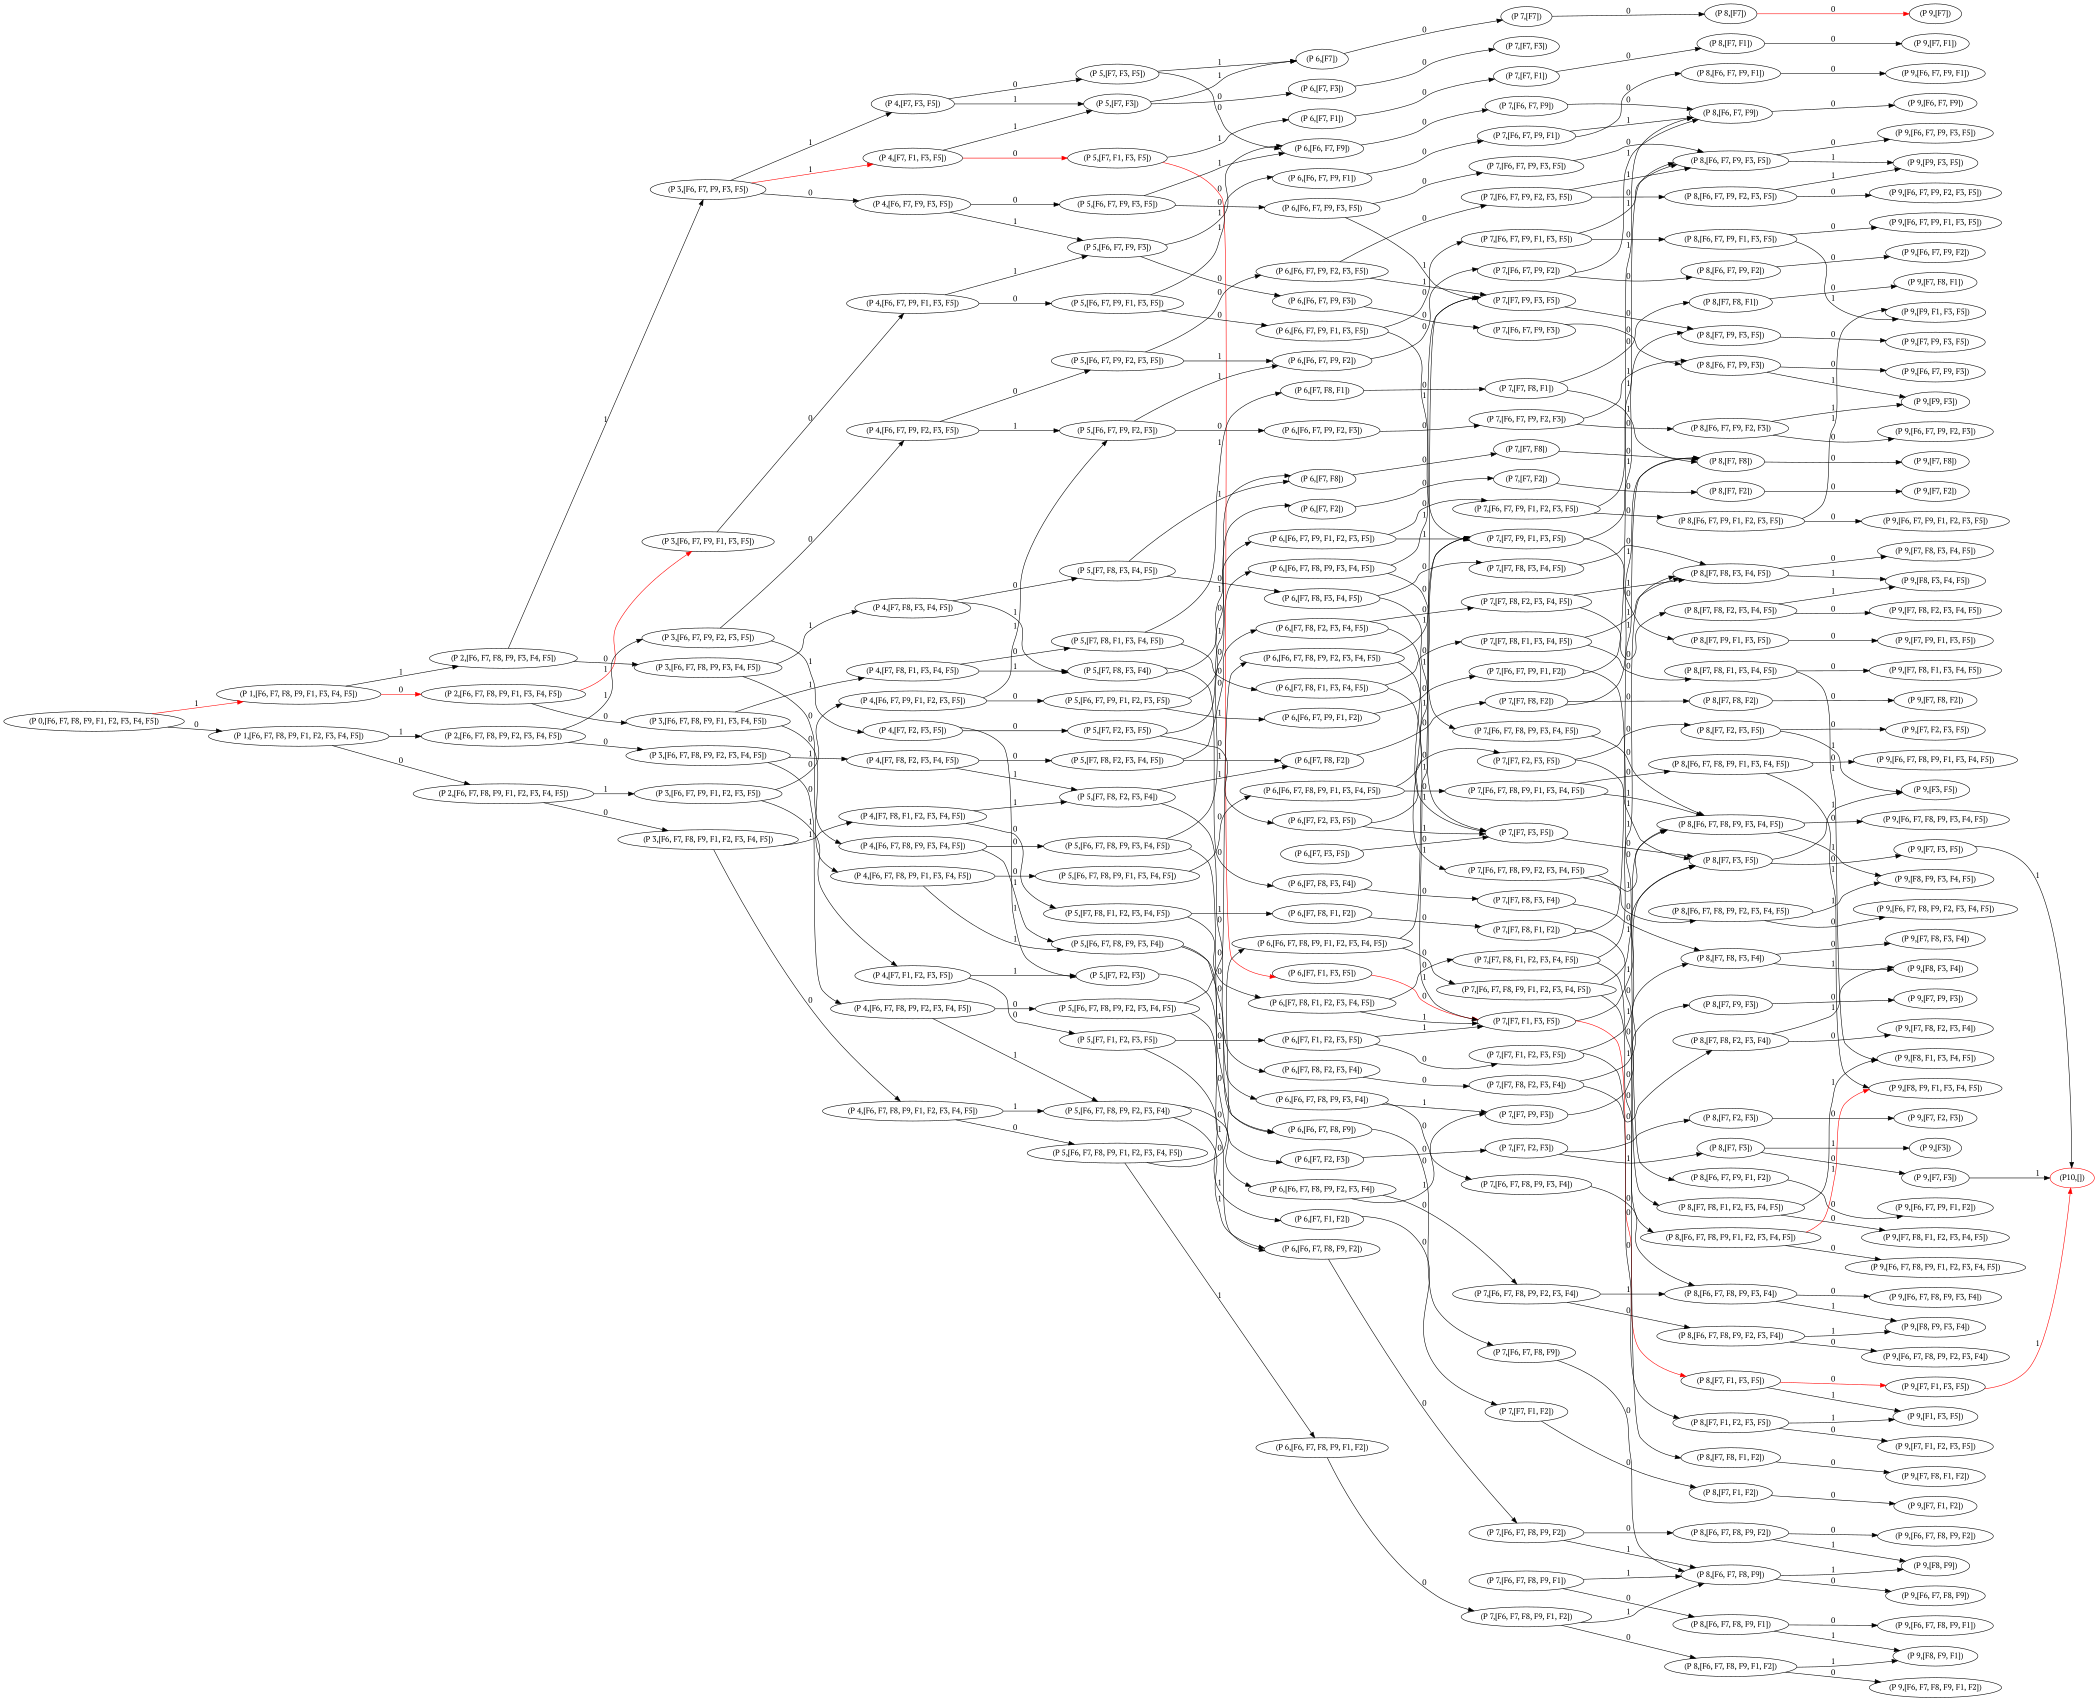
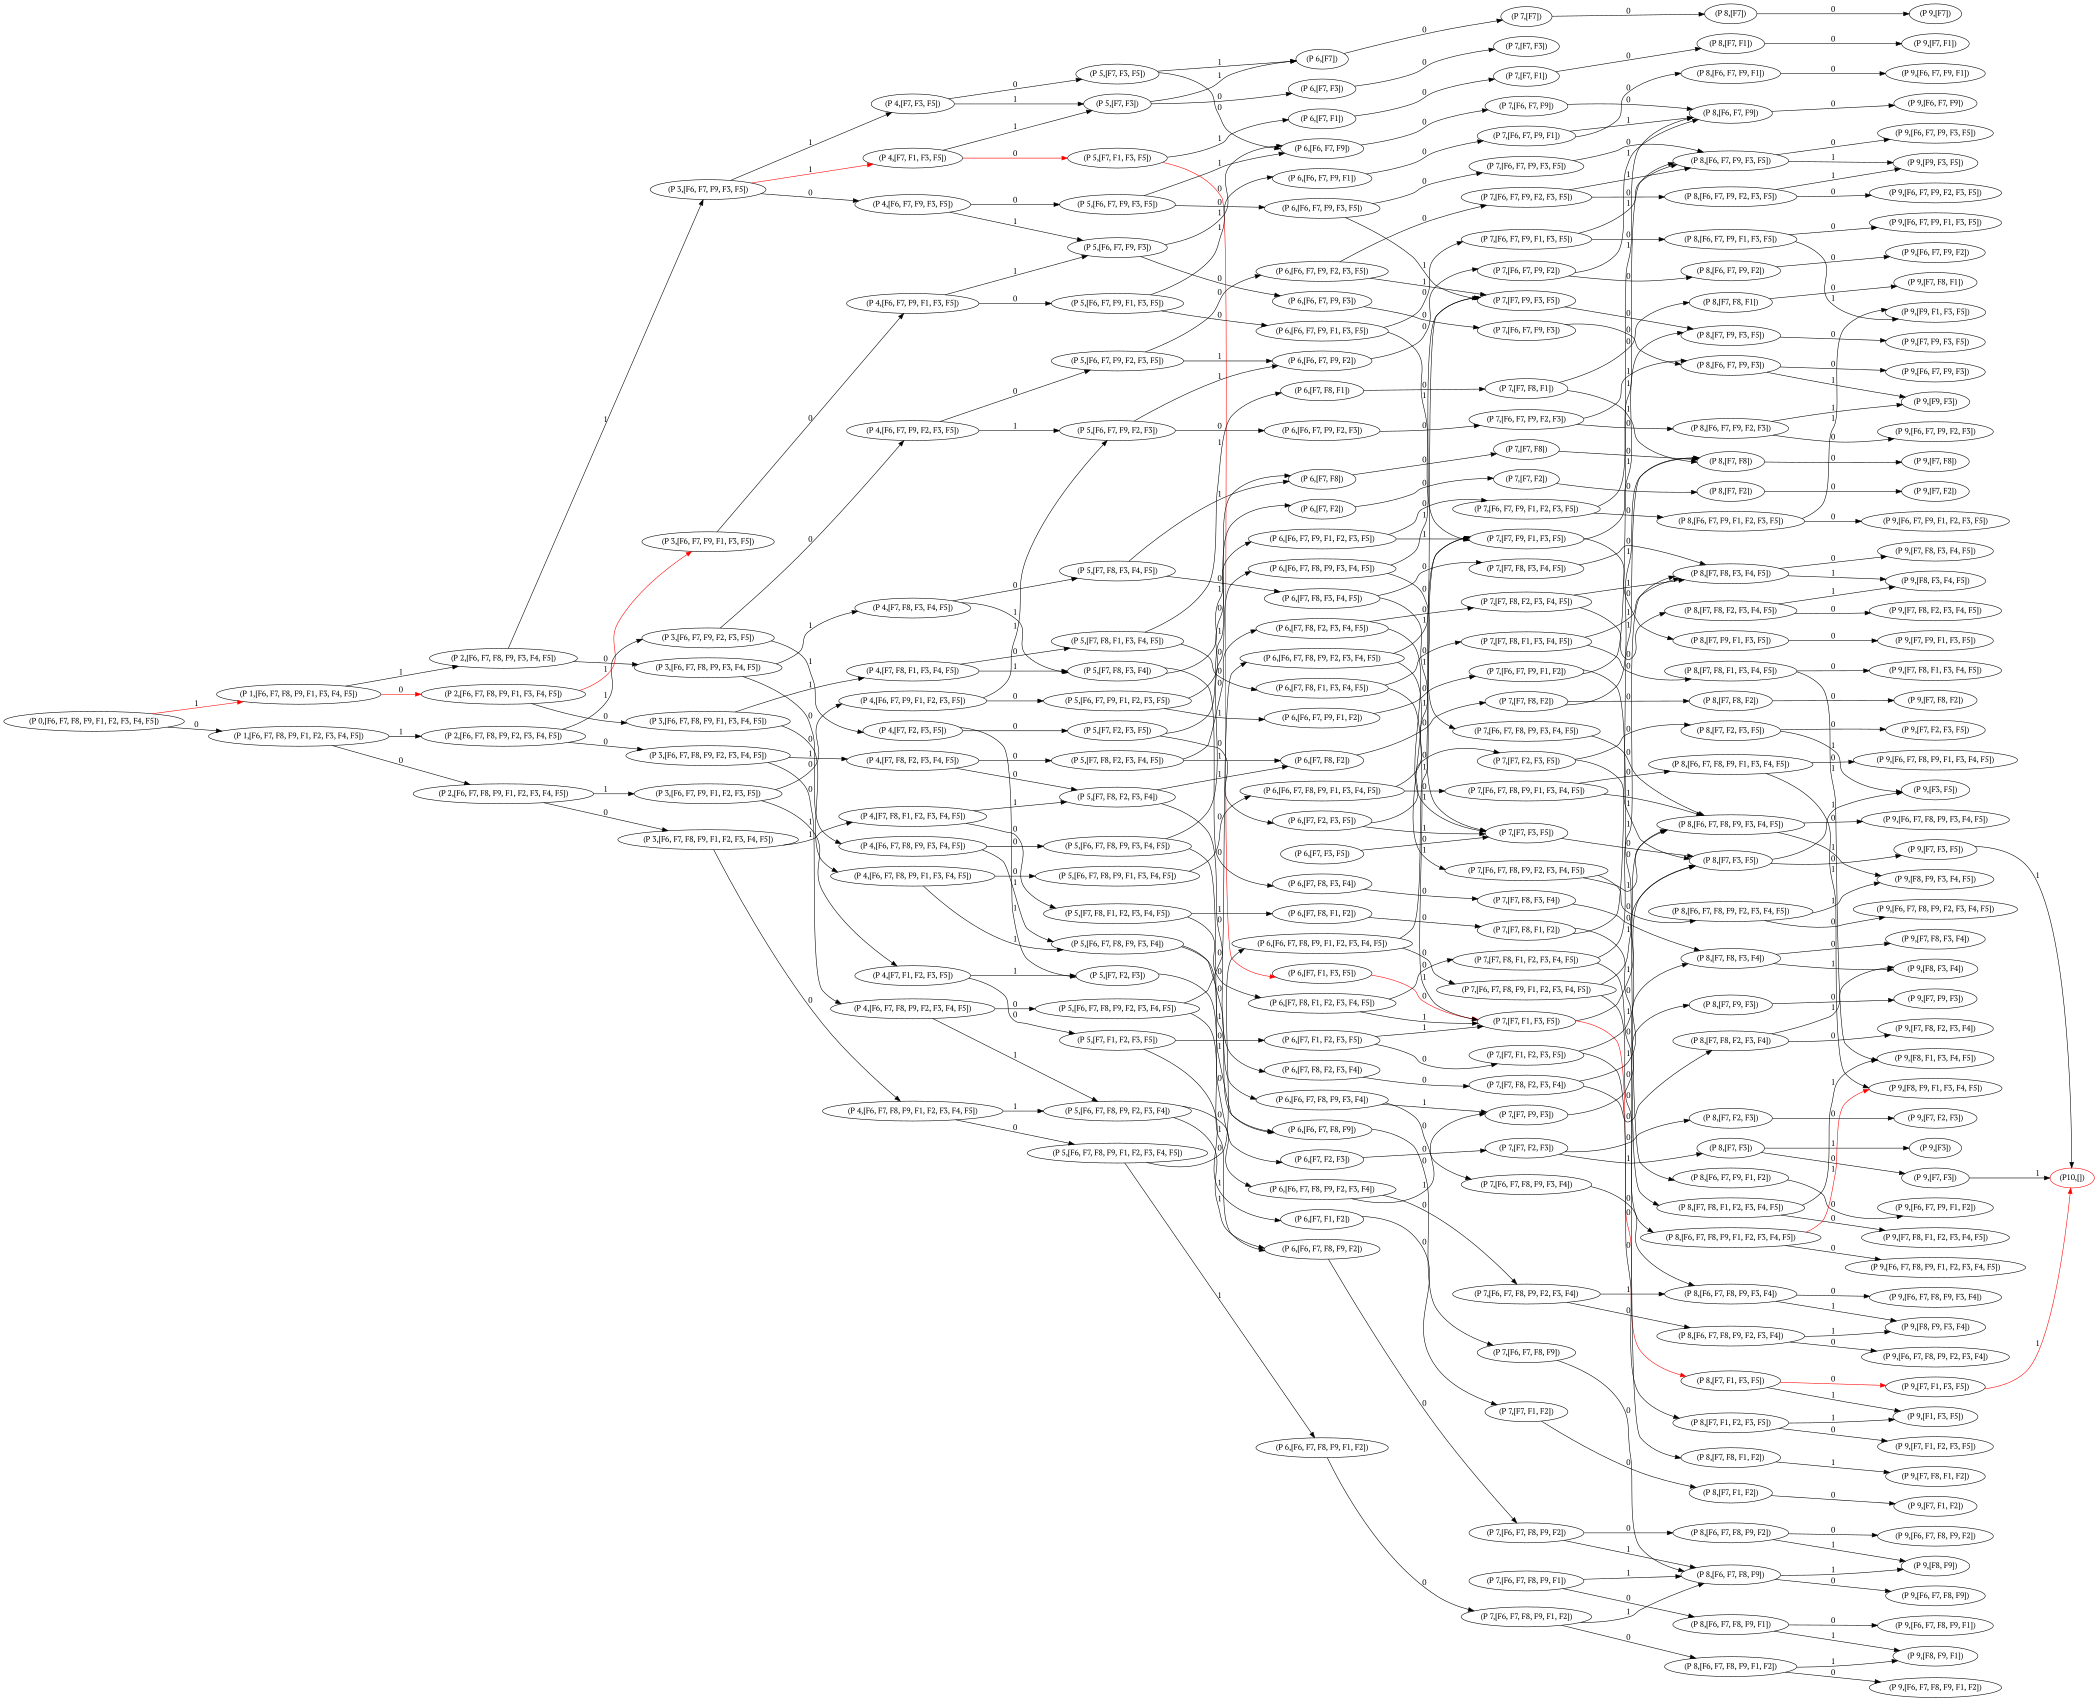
(1830, 14) -> (1830, 14)
(1015, 775) -> (1015, 775)
(1833, 1463) -> (1833, 1463)
